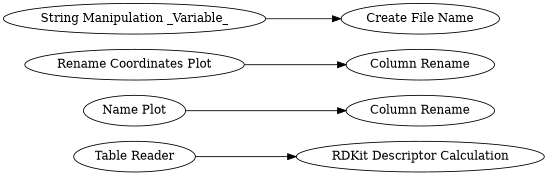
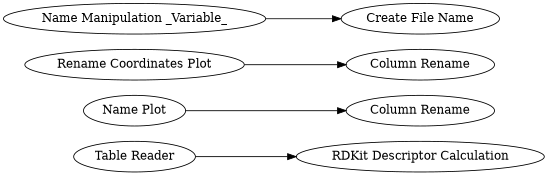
(135, 19) -> (135, 19)
